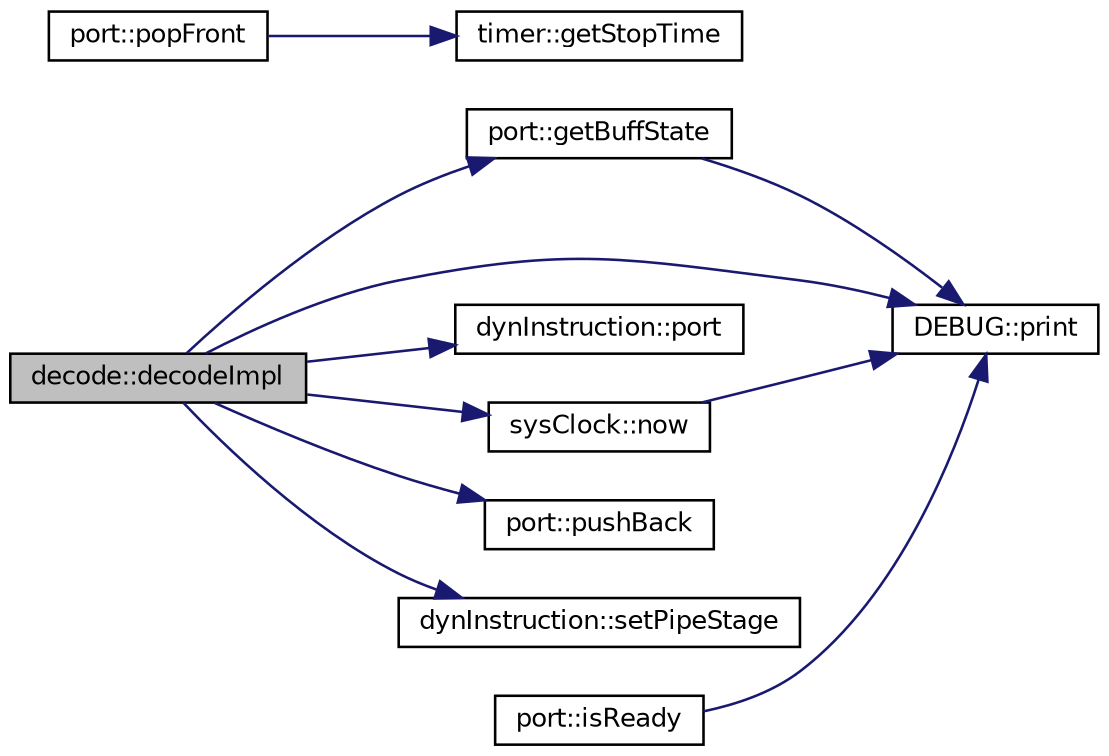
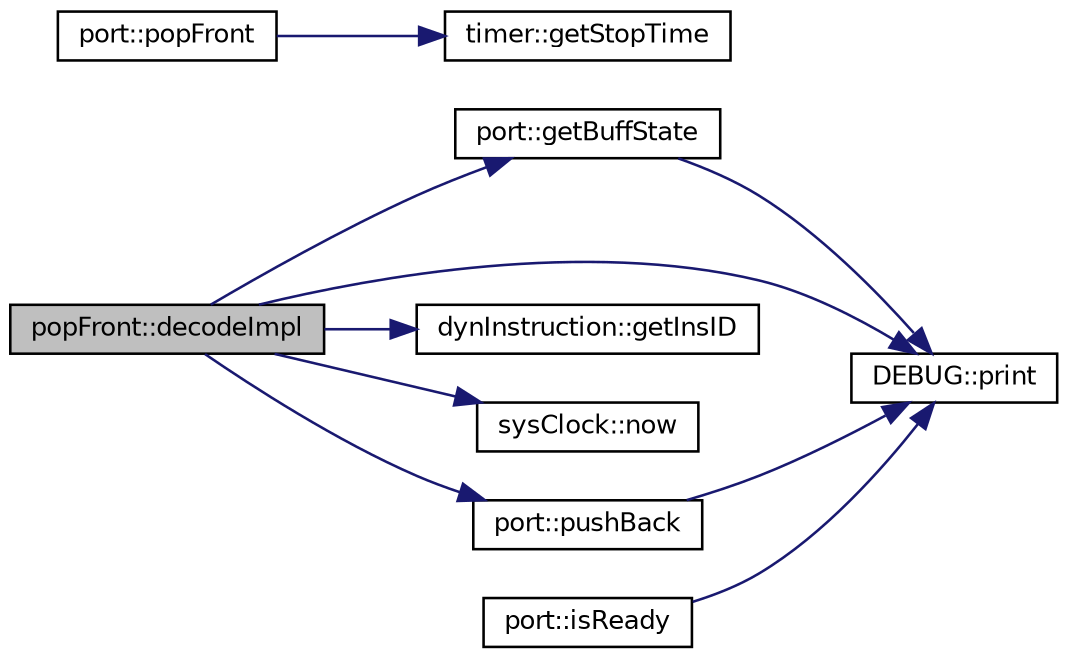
(599, 329) -> (588, 329)
(158, 378) -> (167, 329)
(787, 381) -> (788, 463)
(599, 622) -> none
